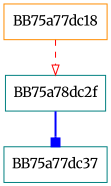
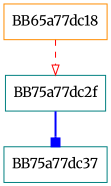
(56, 22) -> (56, 22)
(56, 93) -> (56, 93)
